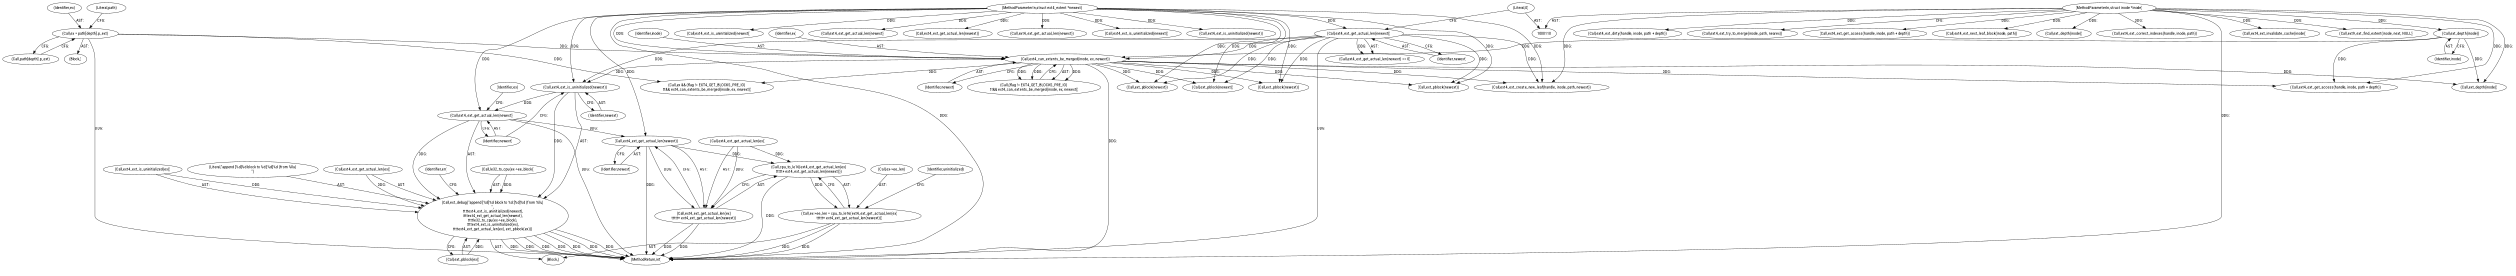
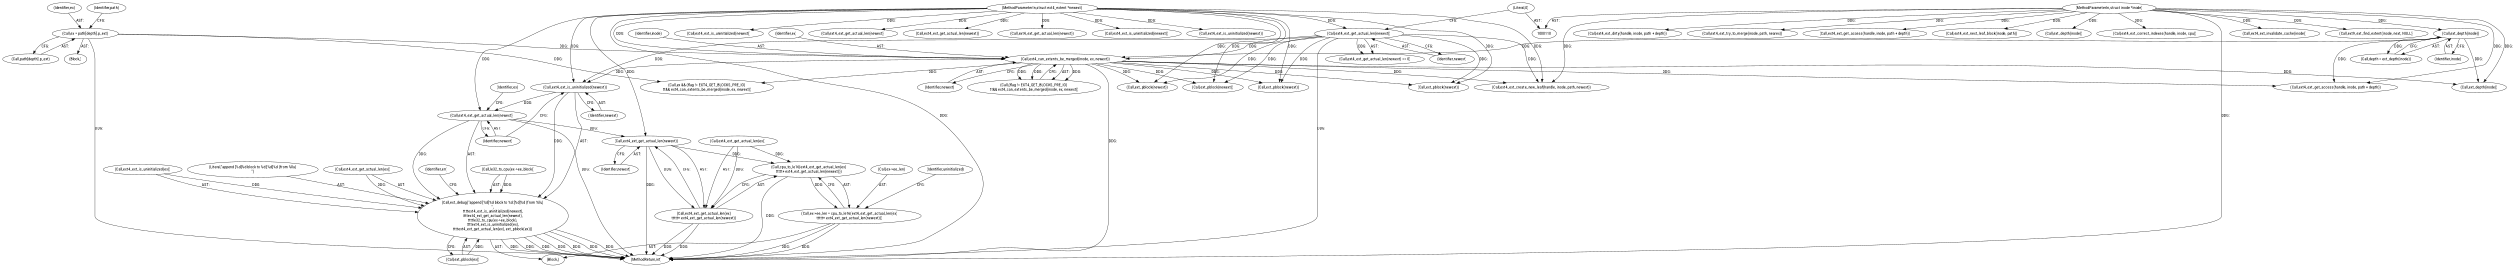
(106, 8) -> (106, 8)
(1940, 21) -> (1940, 21)
(2155, 34) -> (2155, 34)
(66, 46) -> (66, 46)
none -> (2386, 59)
